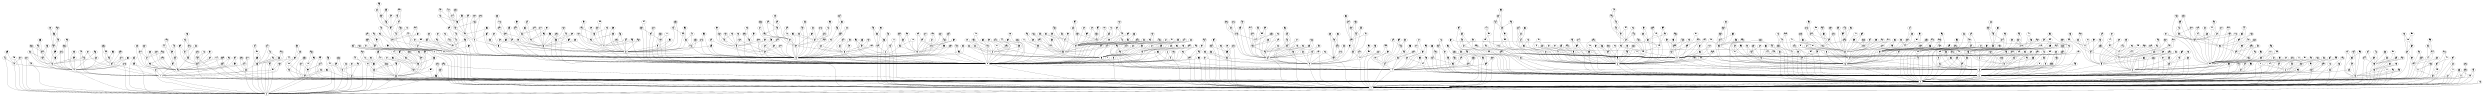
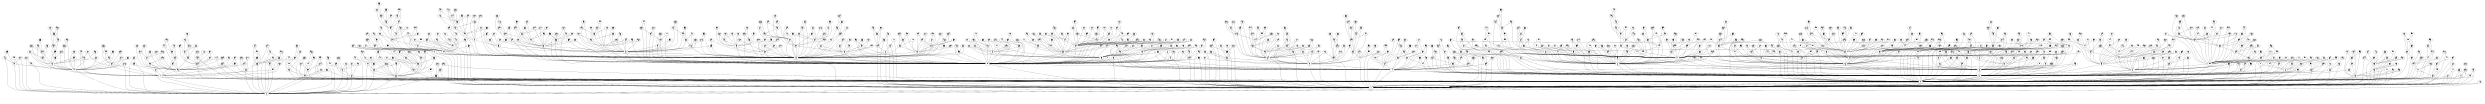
none -> (481, 28)
none -> (1189, 52)
